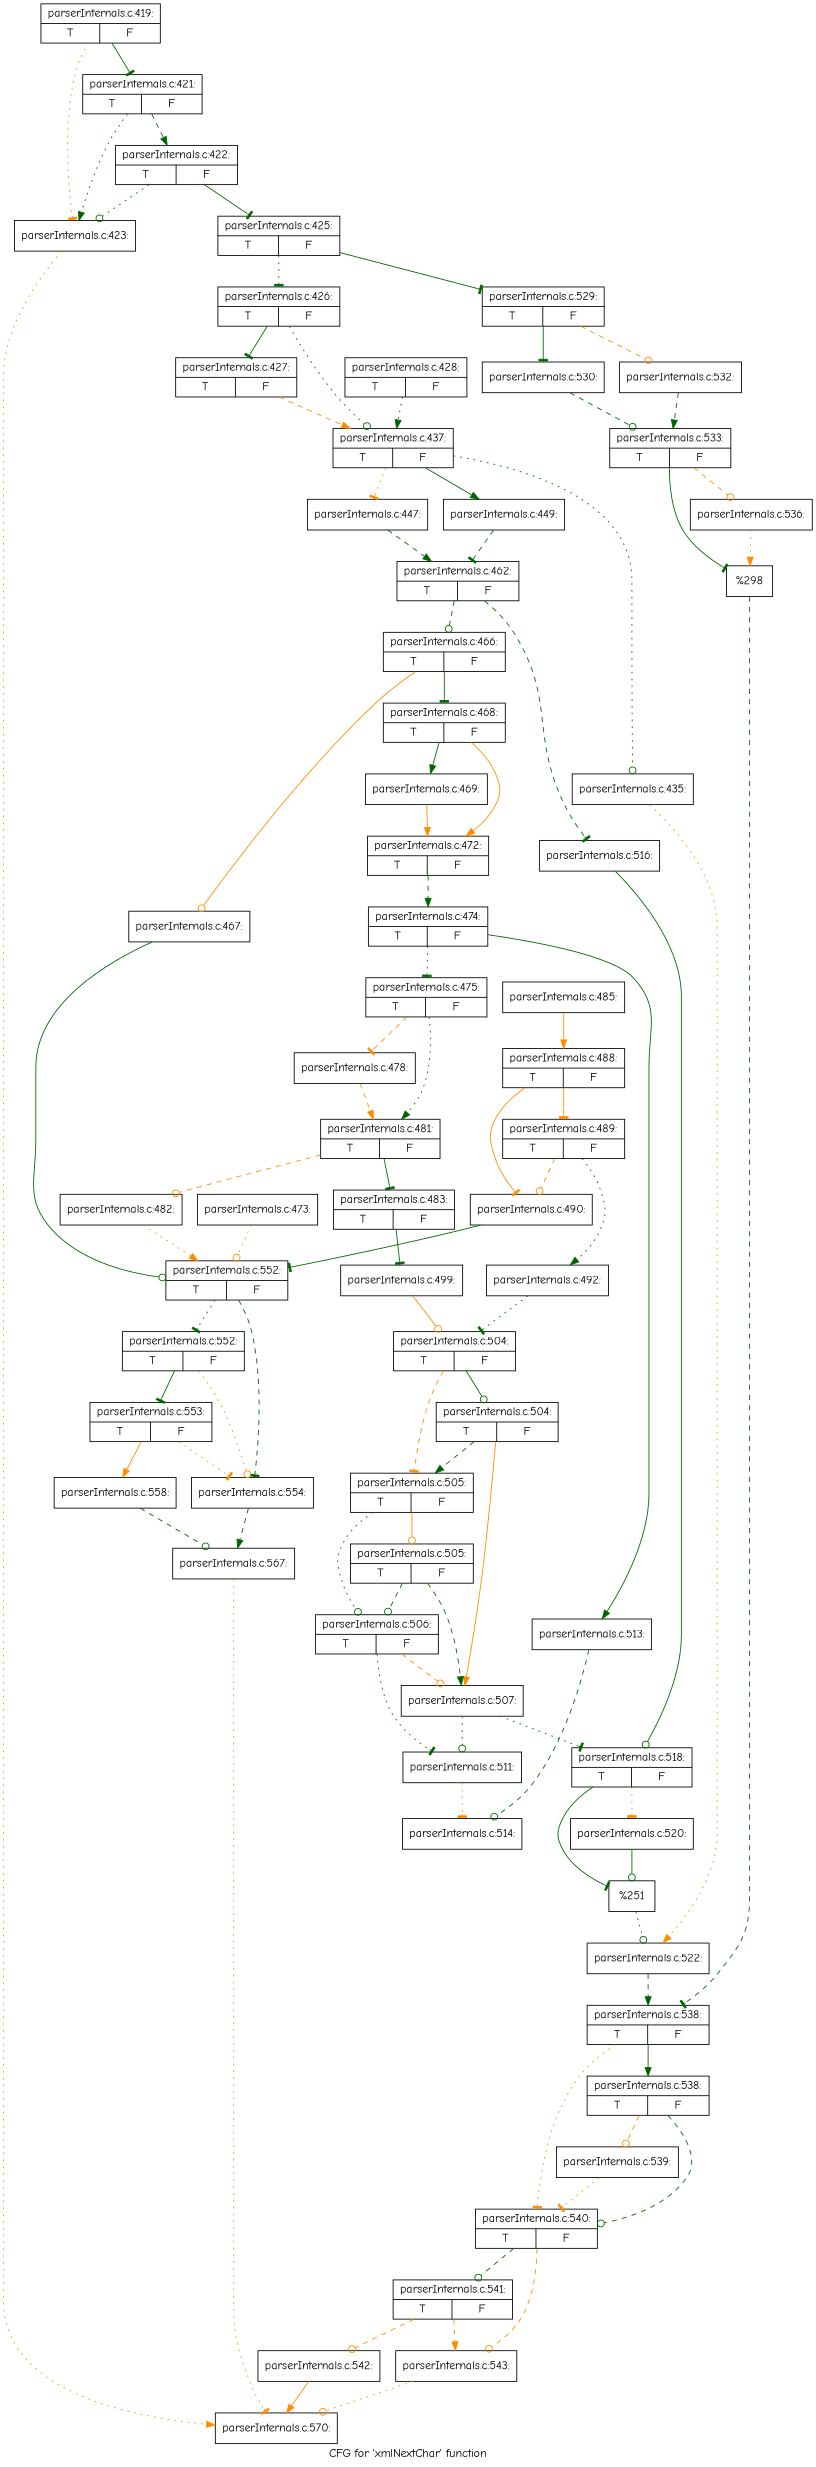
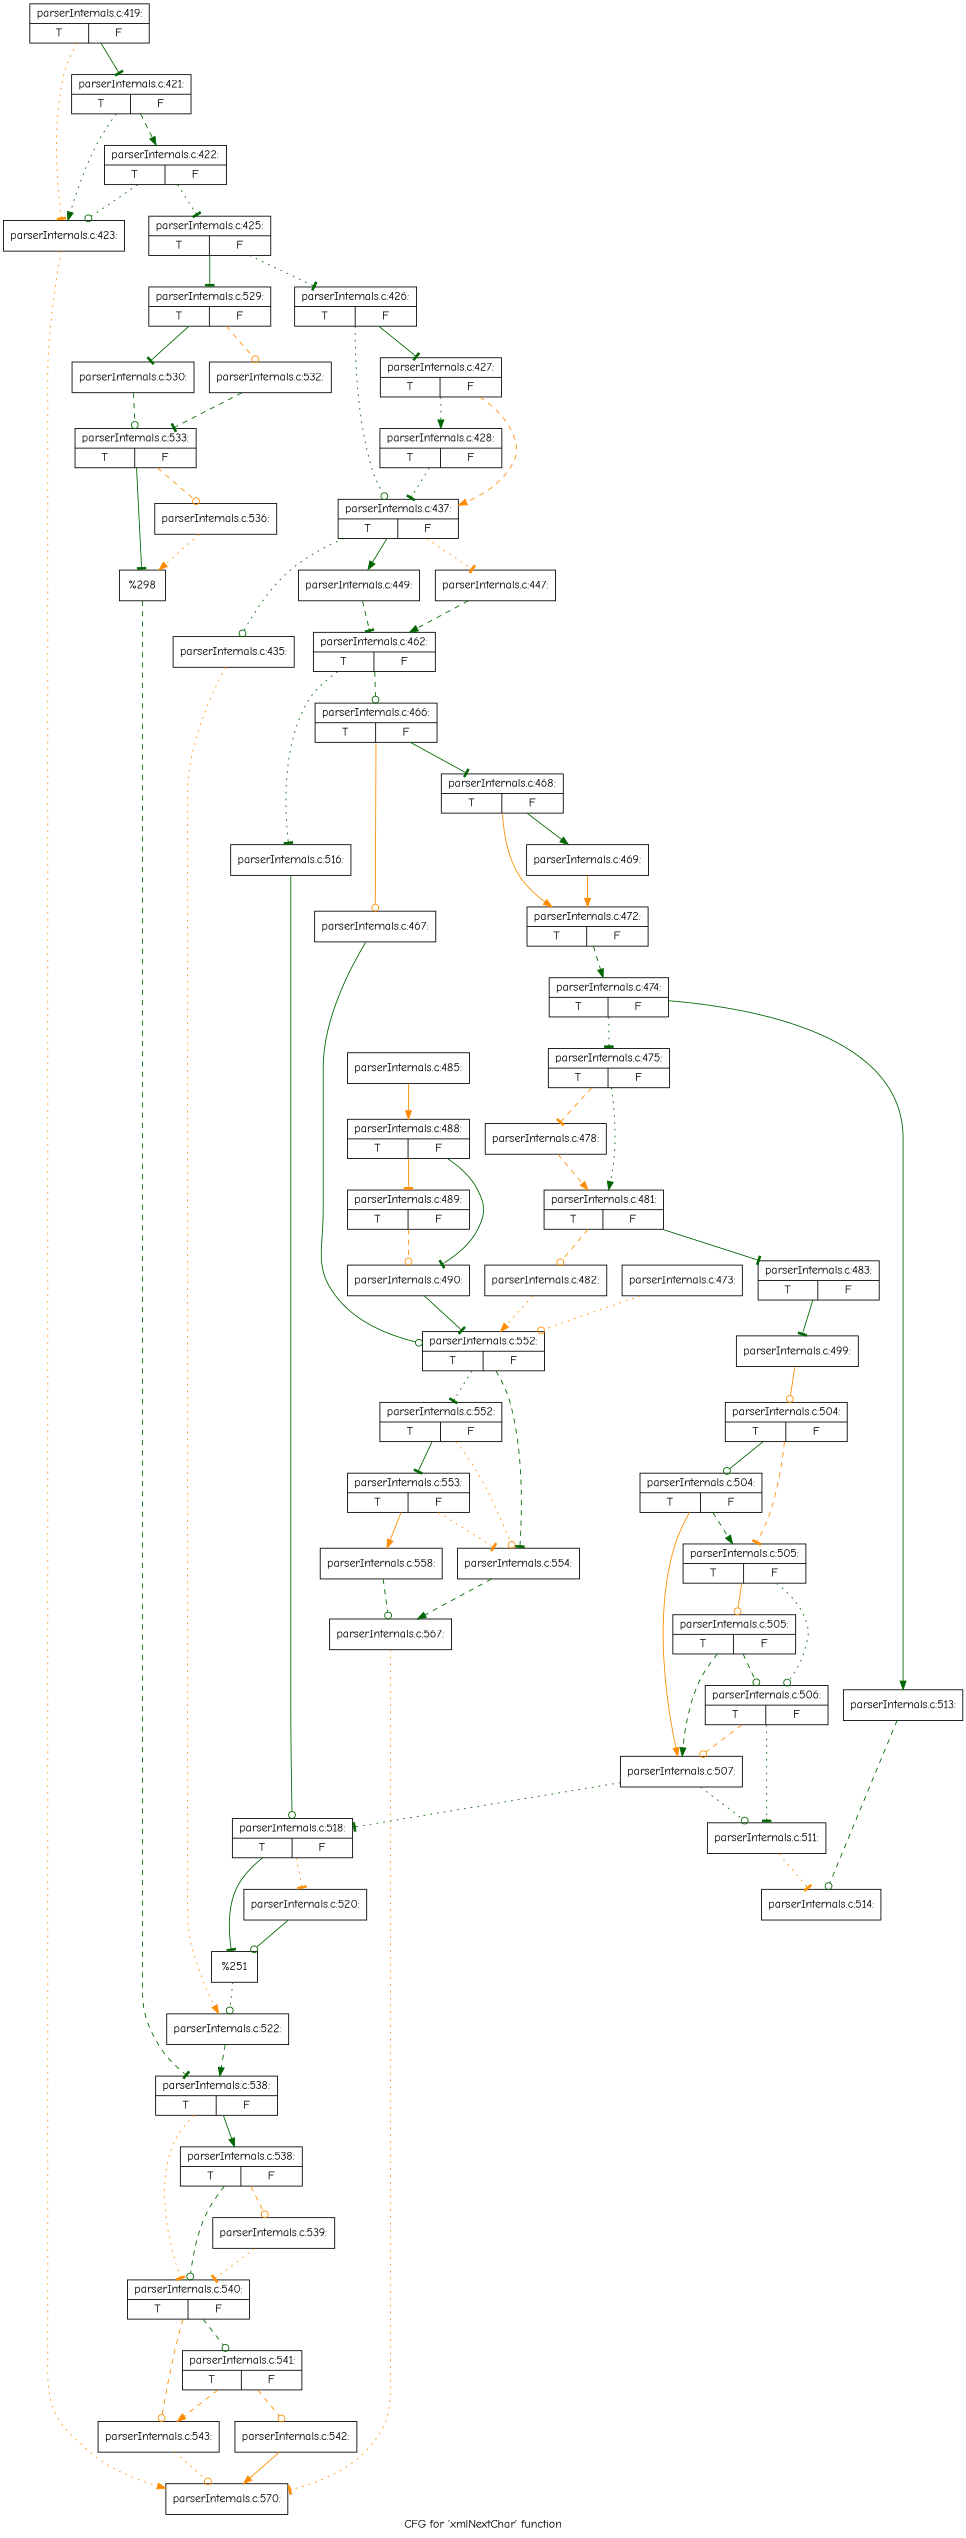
(226, 199) -> (186, 199)
(676, 406) -> (209, 410)
(400, 408) -> (421, 482)
none -> (441, 408)
(542, 715) -> (291, 748)
(490, 1136) -> (483, 1211)
(547, 1280) -> none
